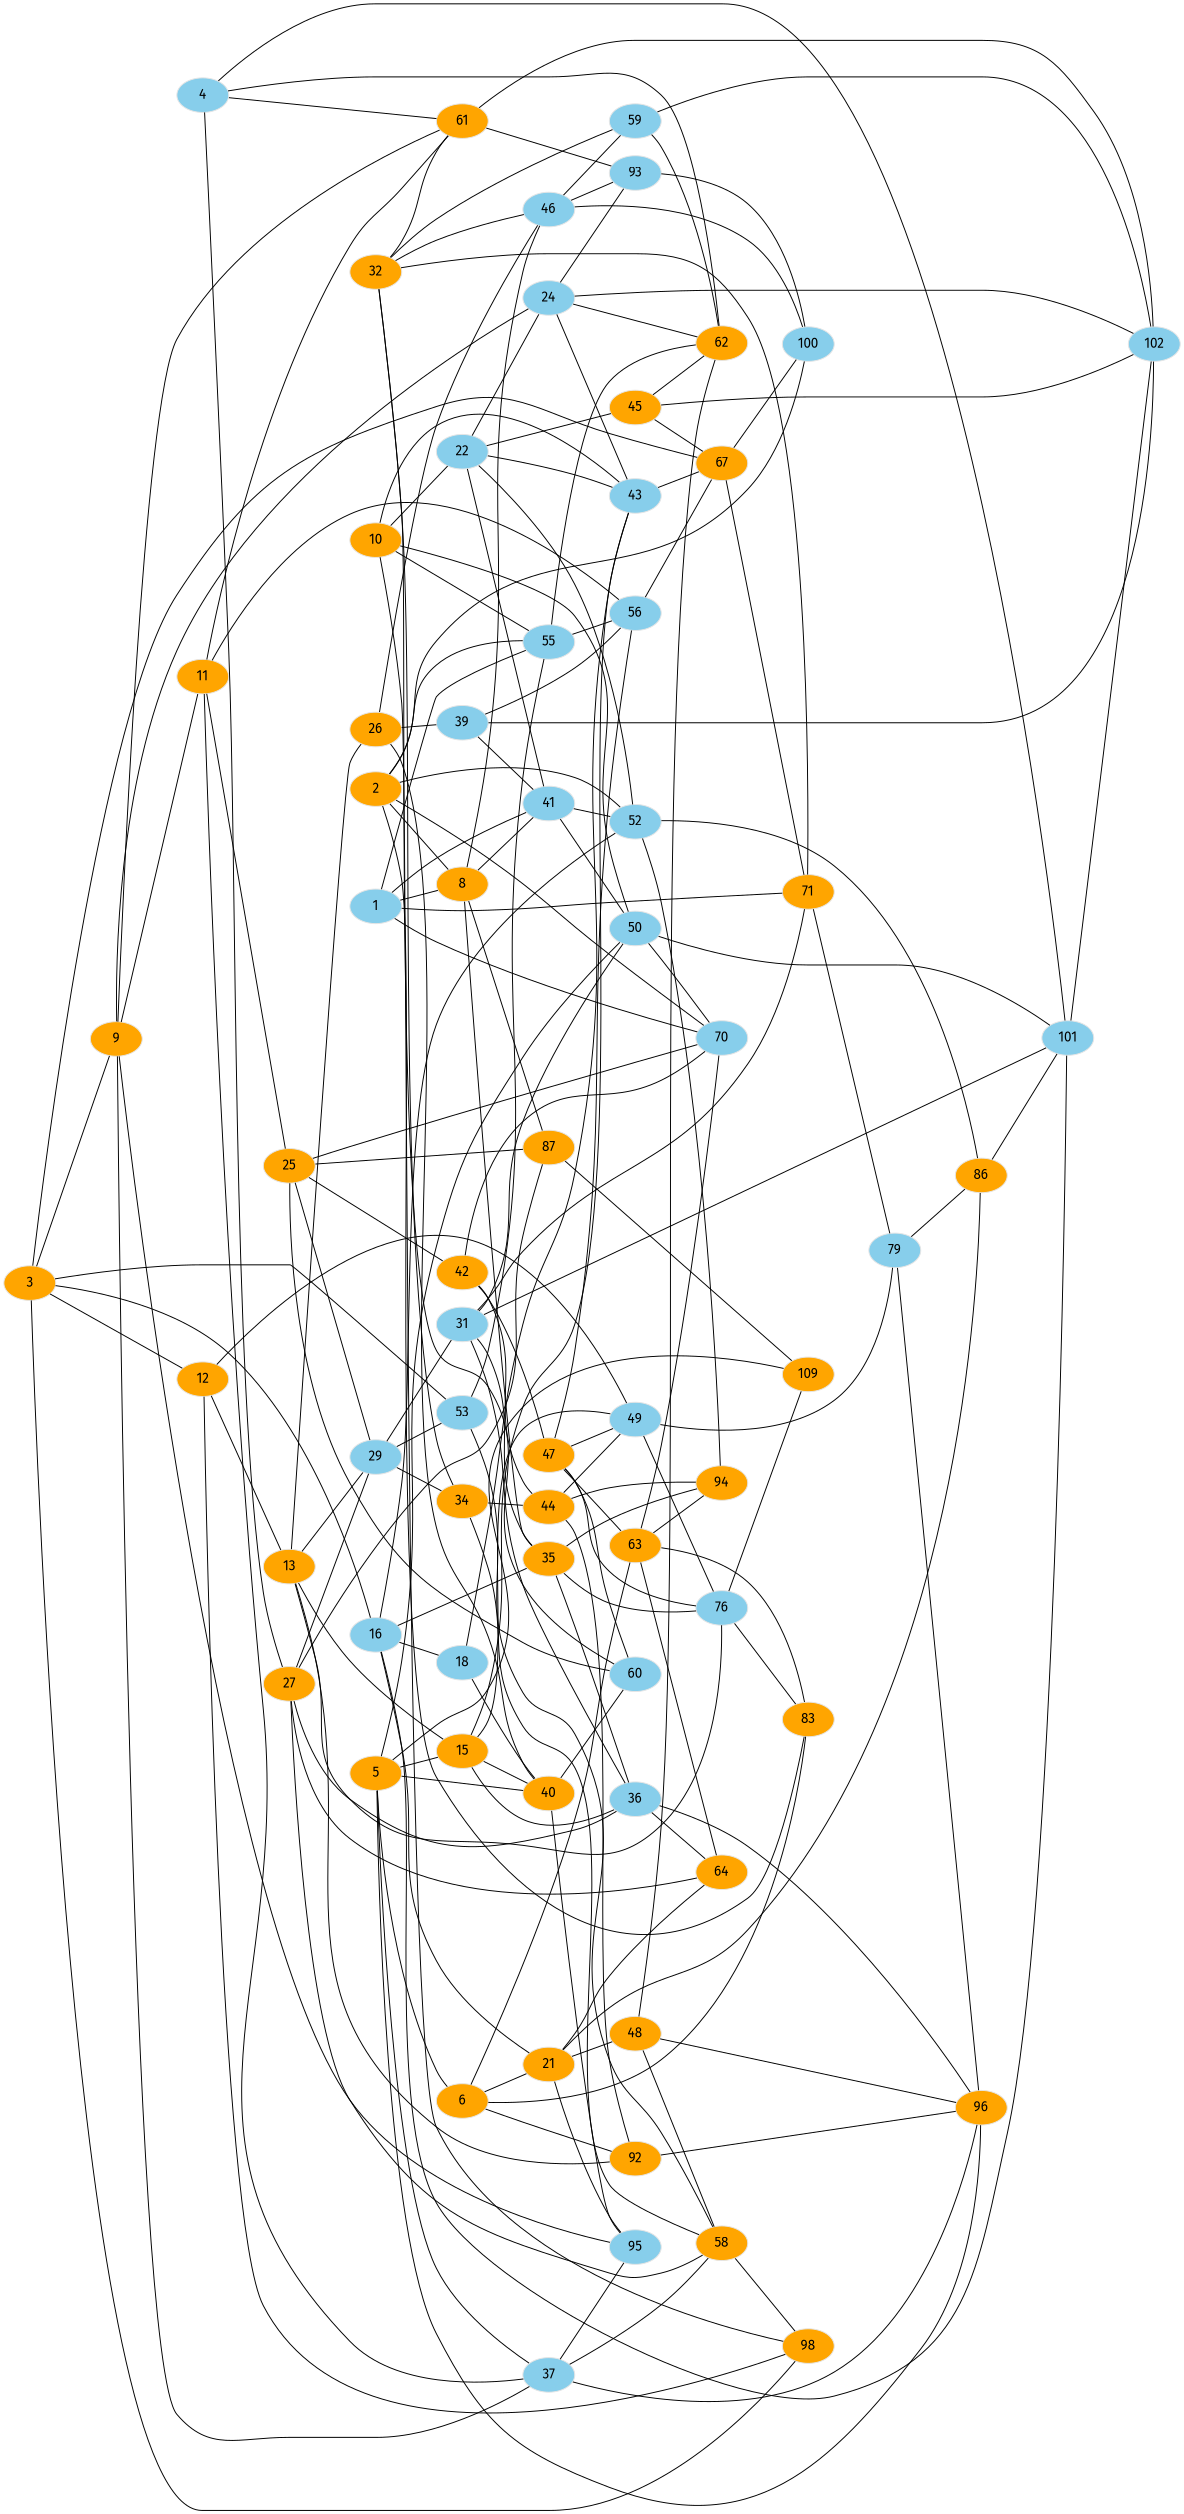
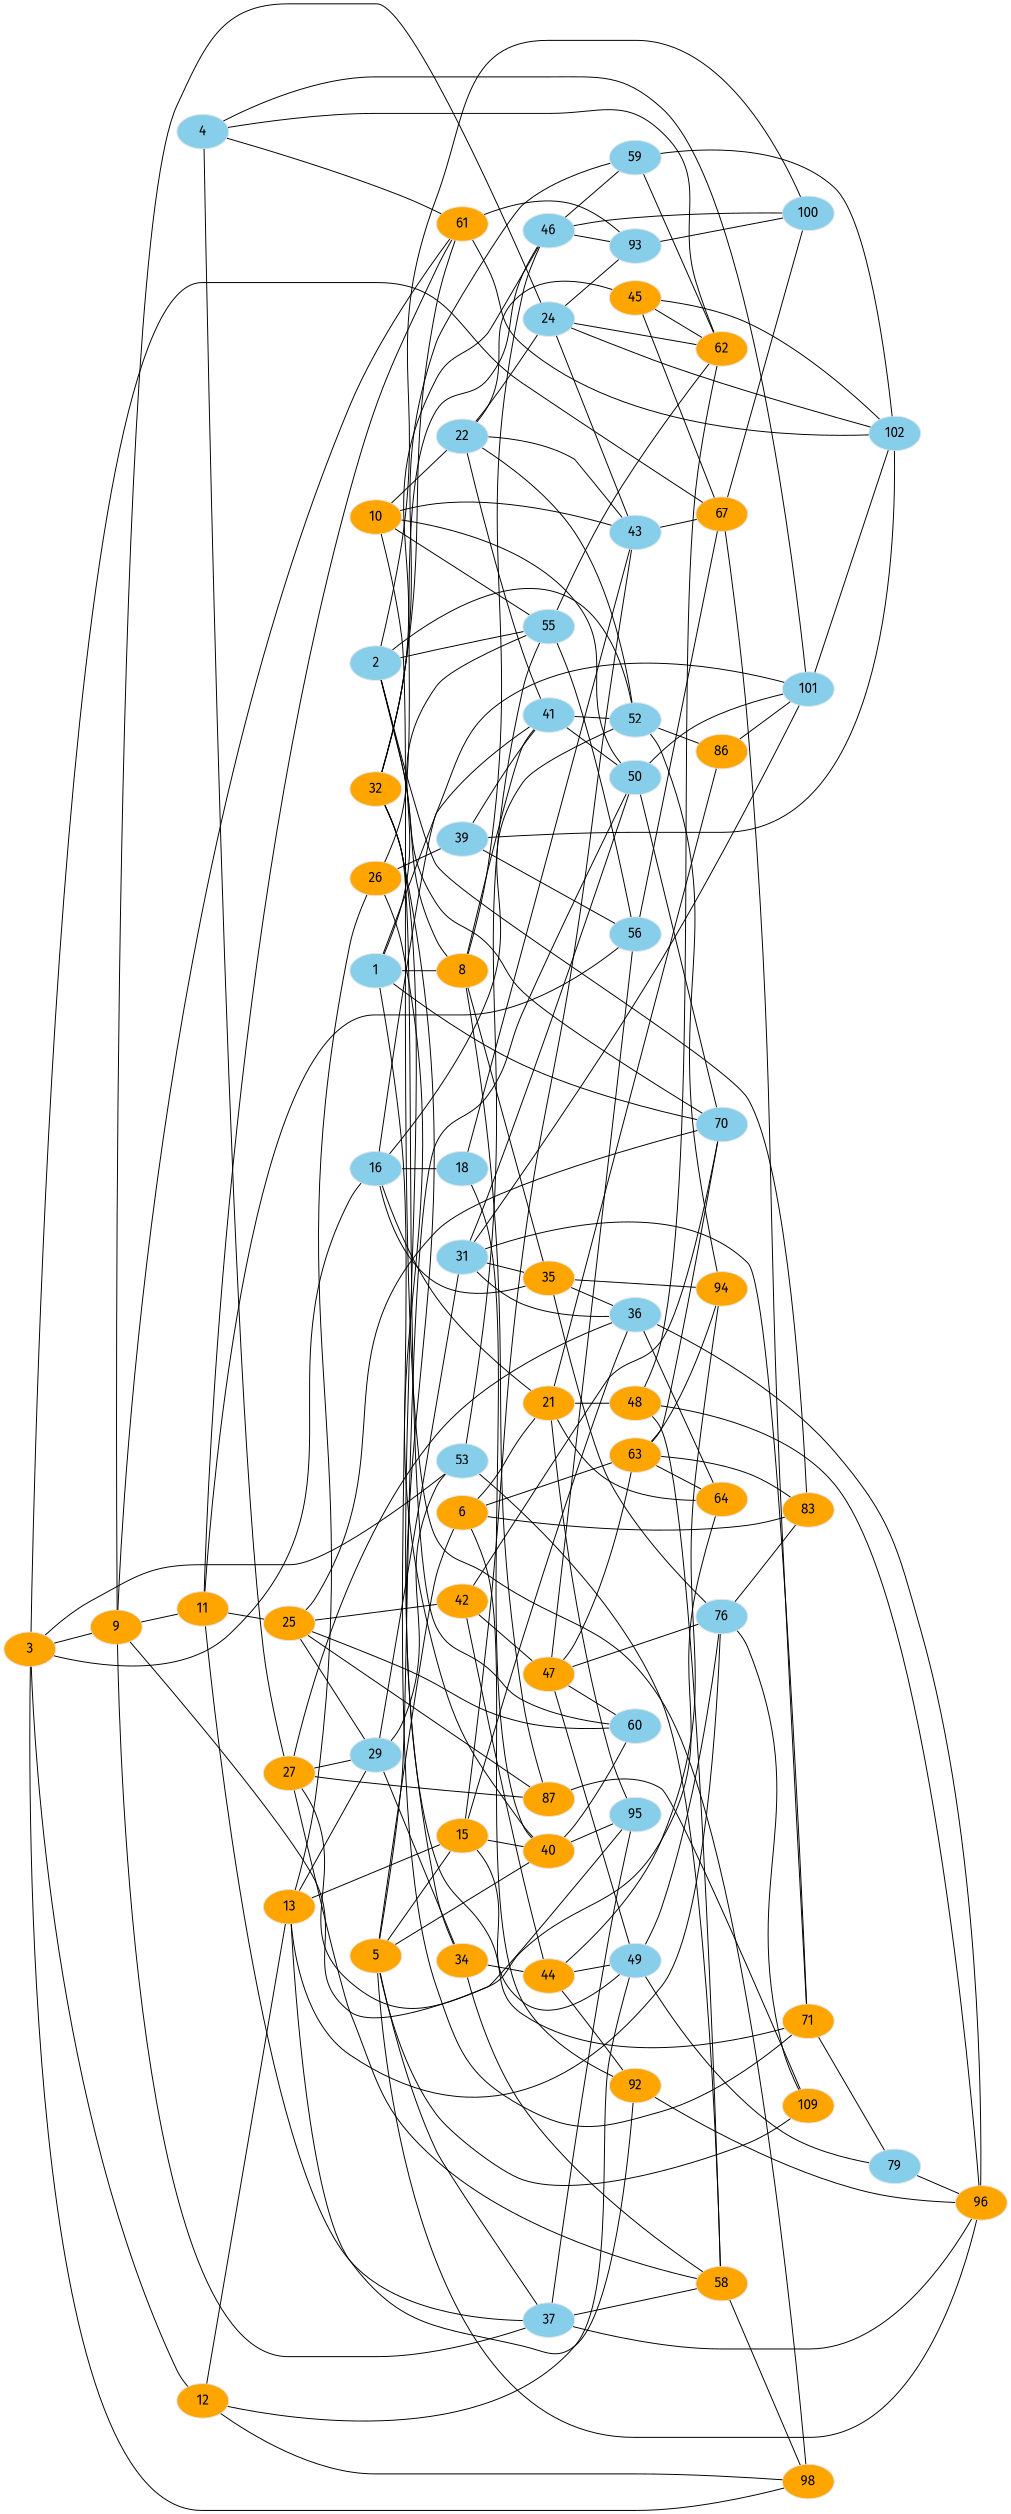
(376, 789) -> (376, 663)
(938, 1213) -> none
